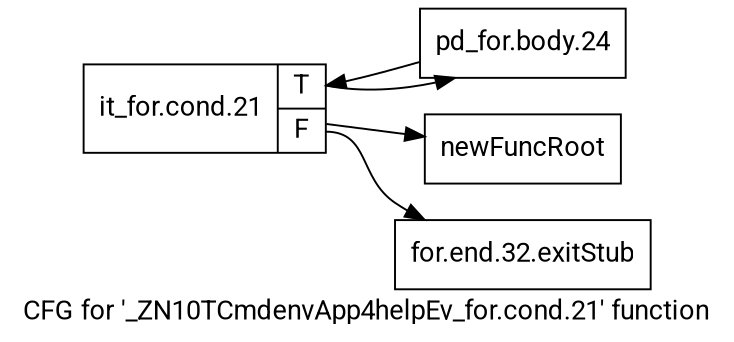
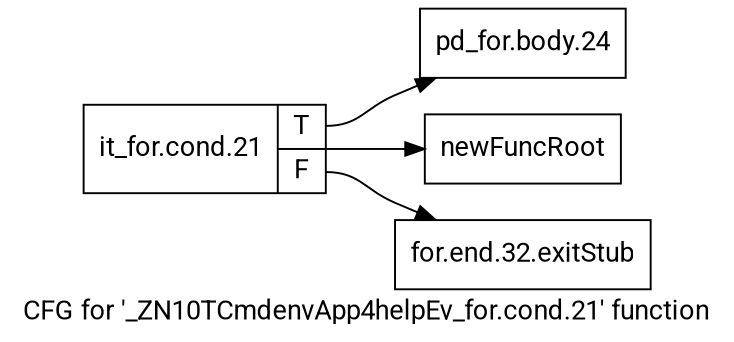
(383, 72) -> none
